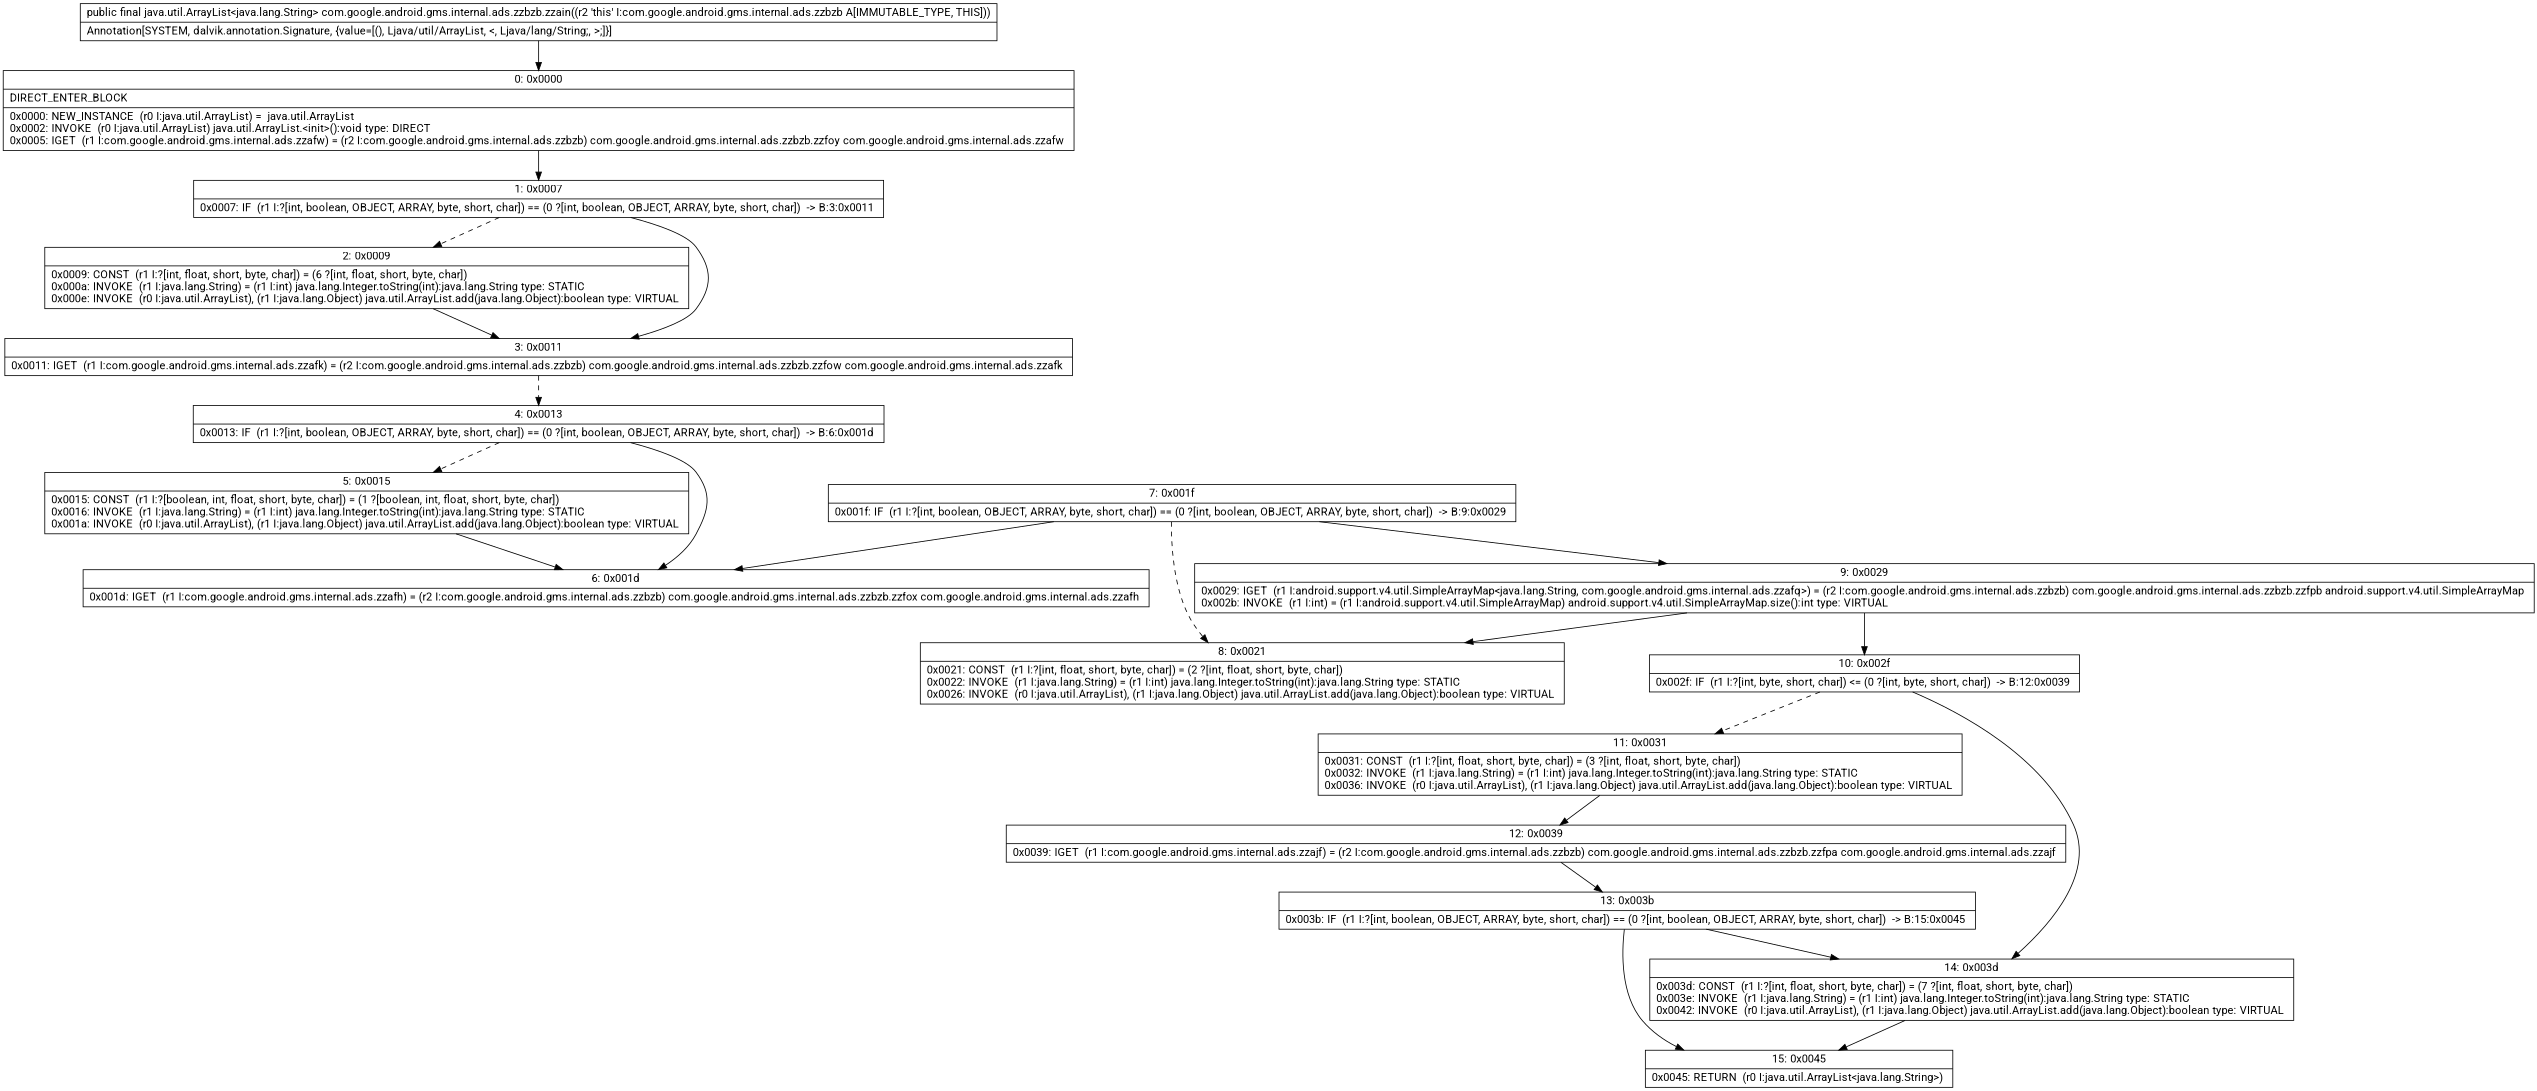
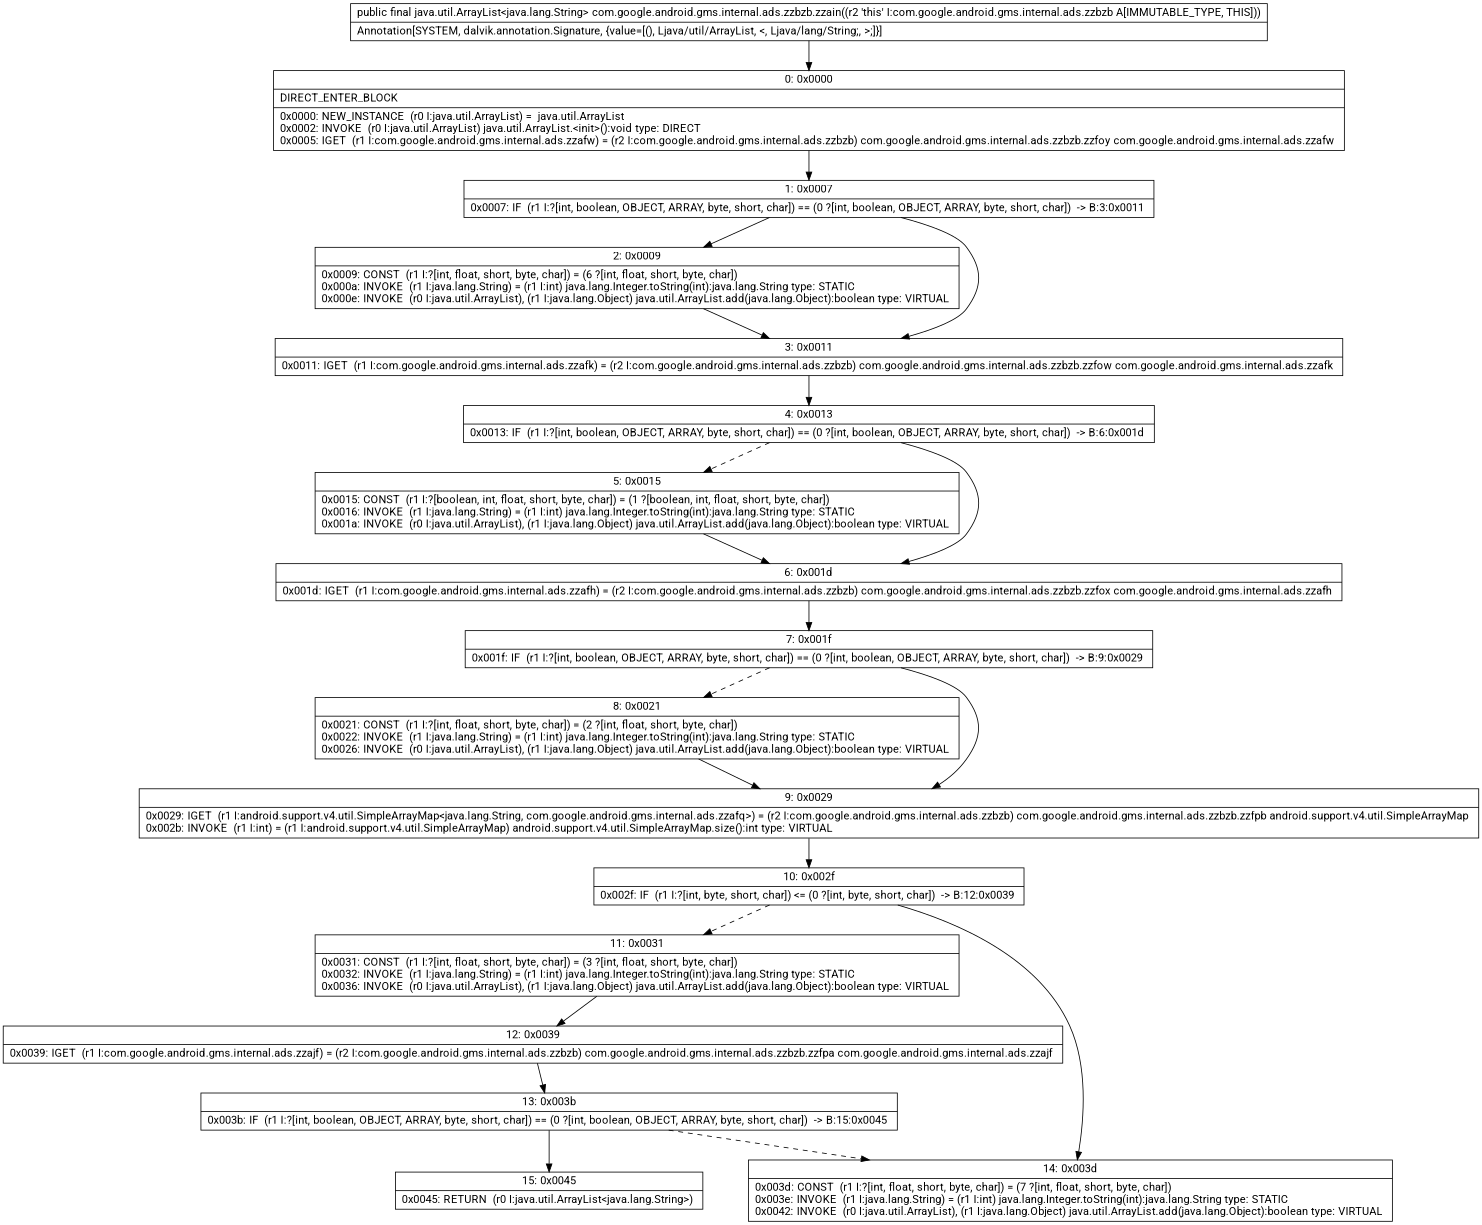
(470, 231) -> (740, 231)
(539, 386) -> (809, 386)
(898, 545) -> (809, 612)
(1580, 627) -> (726, 772)
(1769, 943) -> (765, 1144)
(1876, 1034) -> none
